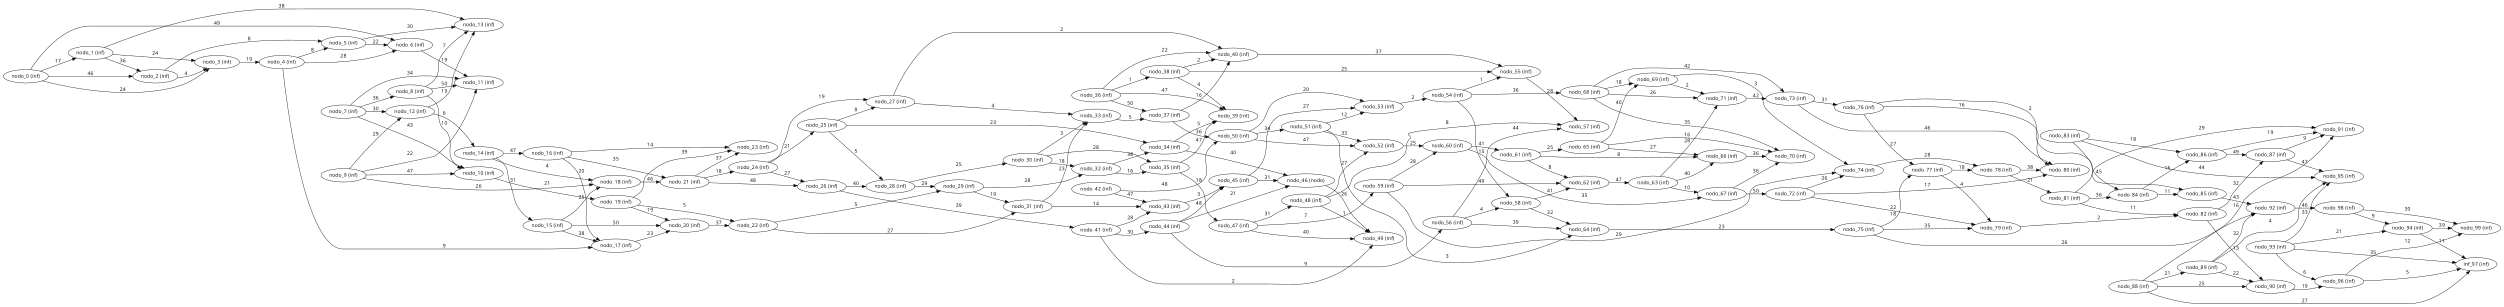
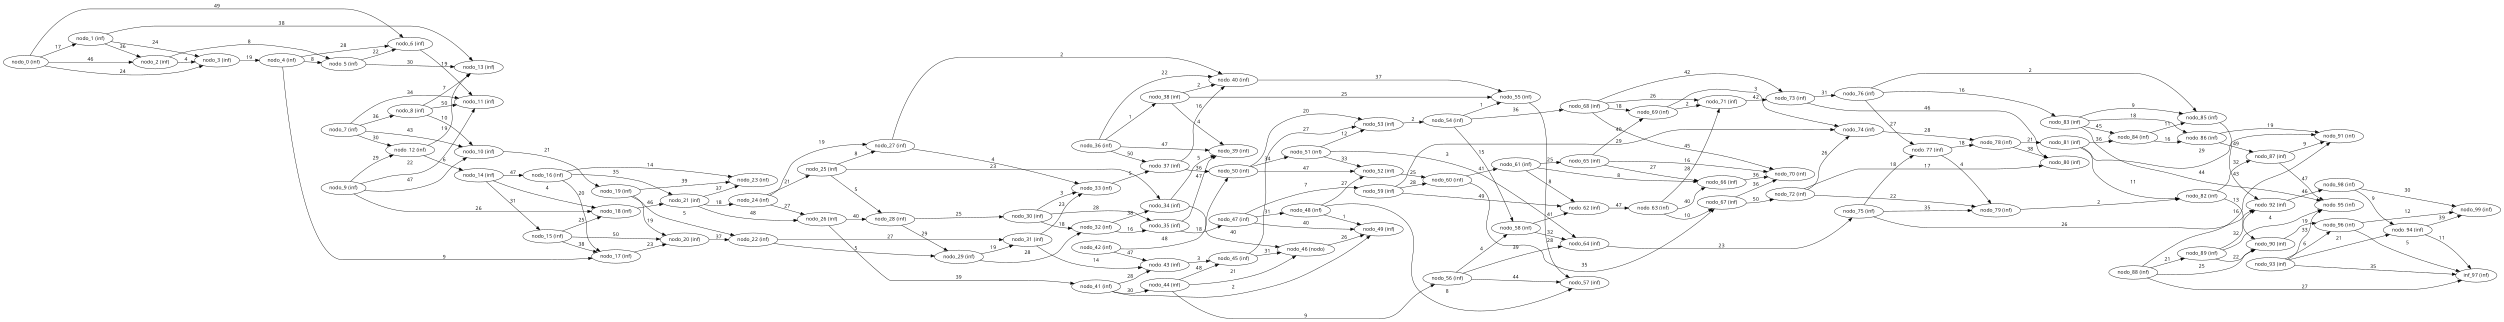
none -> (2129, 108)
(1981, 110) -> (1969, 94)
(1687, 122) -> (1687, 146)
